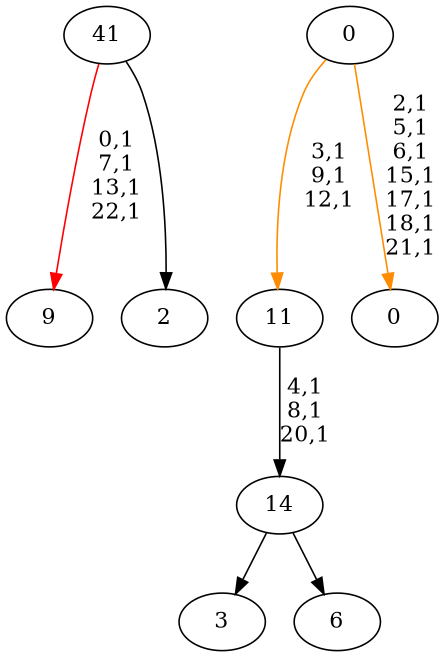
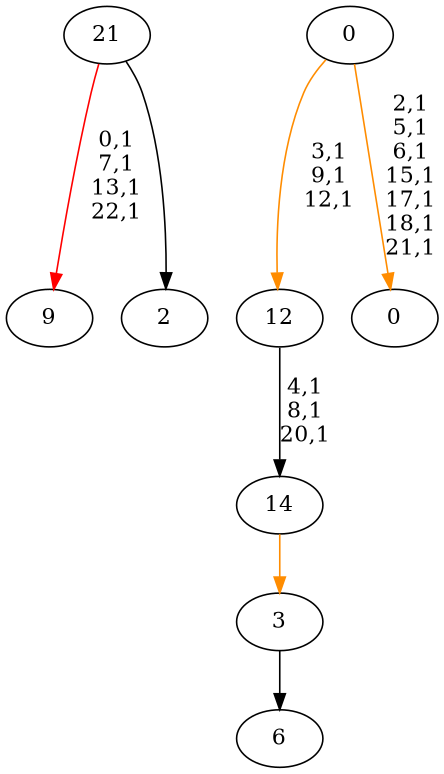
(107, 35) -> (107, 35)
(280, 318) -> (280, 318)
(255, 556) -> (280, 556)
(305, 556) -> (280, 672)
